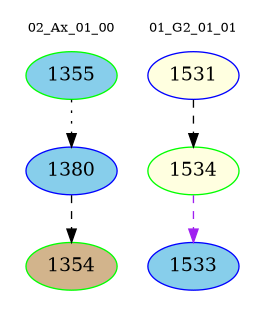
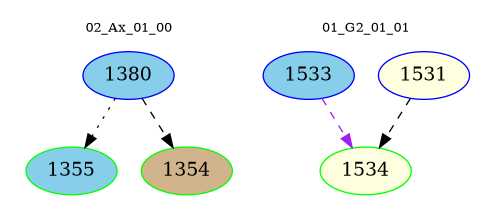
(72, 117) -> (104, 117)
(193, 212) -> (334, 117)
